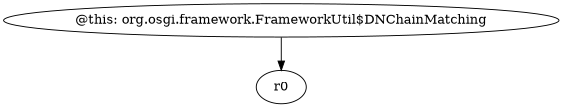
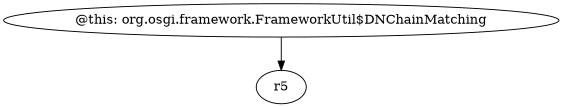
(281, 87) -> (281, 87)
